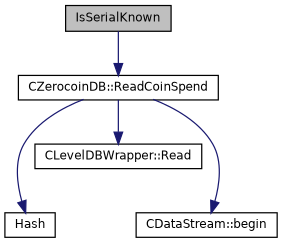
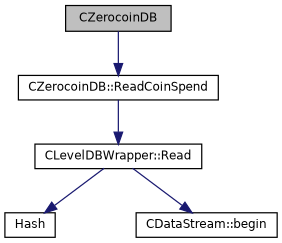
(118, 18) -> (118, 18)
(29, 137) -> (79, 187)
(208, 137) -> (157, 187)
